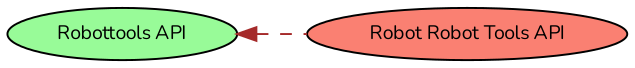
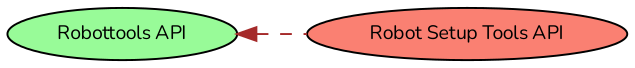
(467, 34) -> (467, 34)
